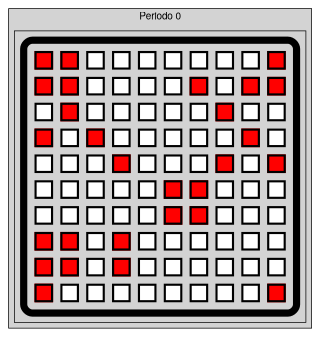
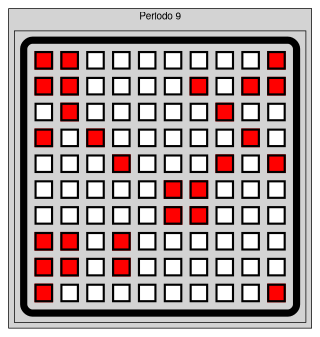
(160, 17) -> (160, 17)
